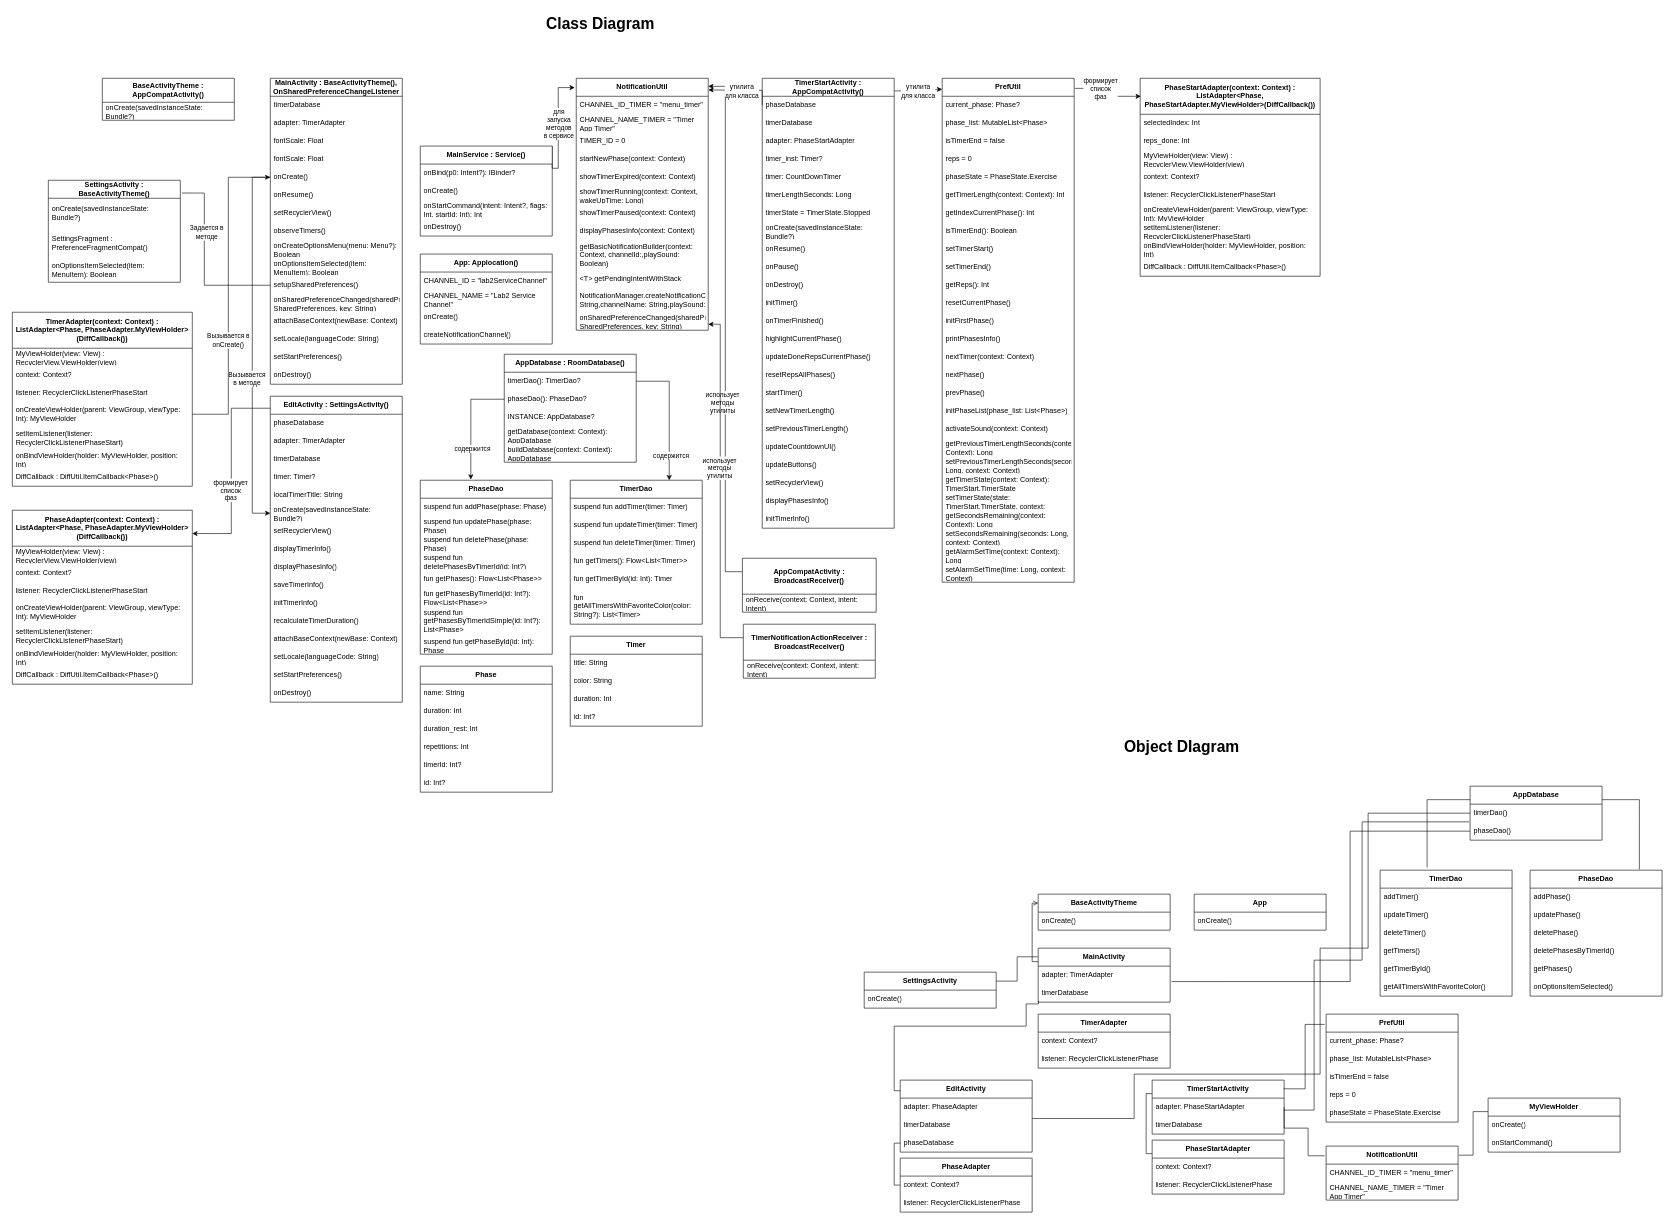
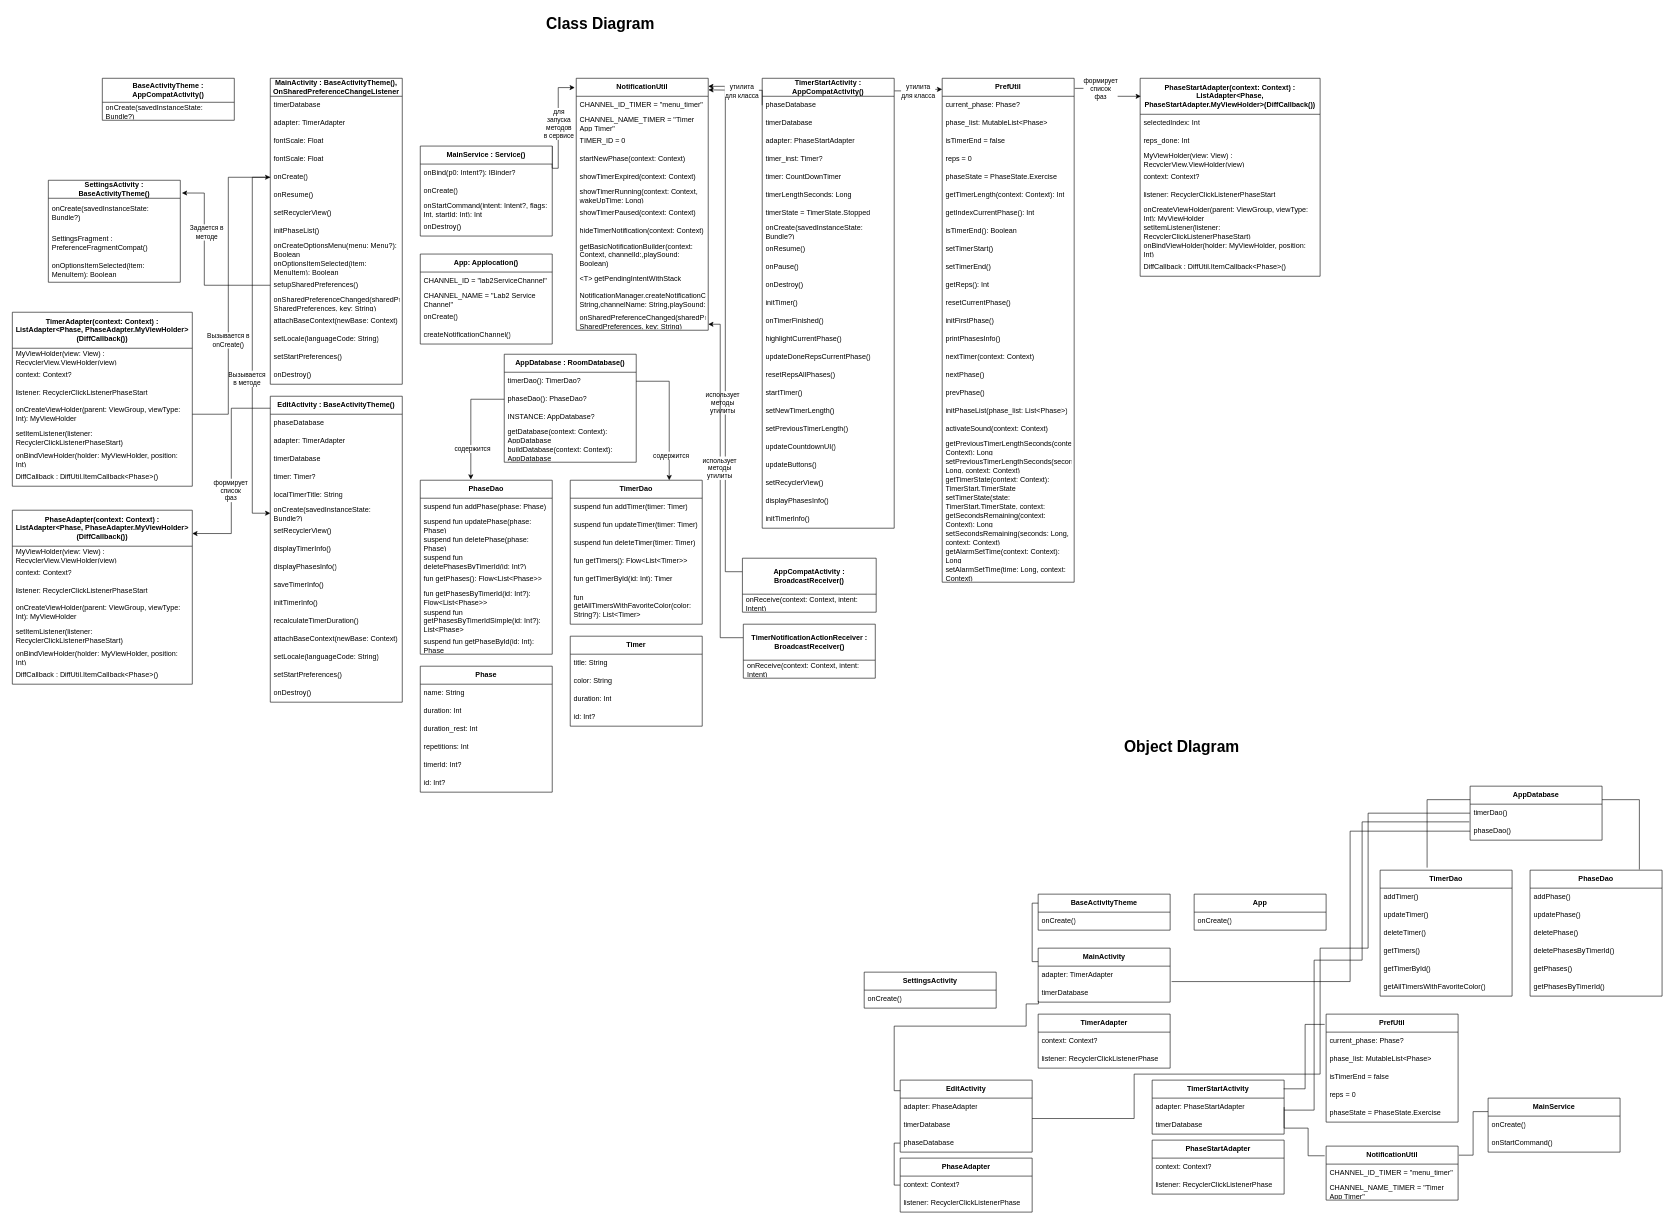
(185, 193) -> (187, 193)
(303, 231) -> (301, 231)
(643, 231) -> (643, 231)
(336, 405) -> (336, 405)
(1032, 903) -> (1033, 903)
(1017, 970) -> none
(1578, 987) -> (1573, 987)
(1554, 1107) -> (1554, 1107)
(1146, 1124) -> none
